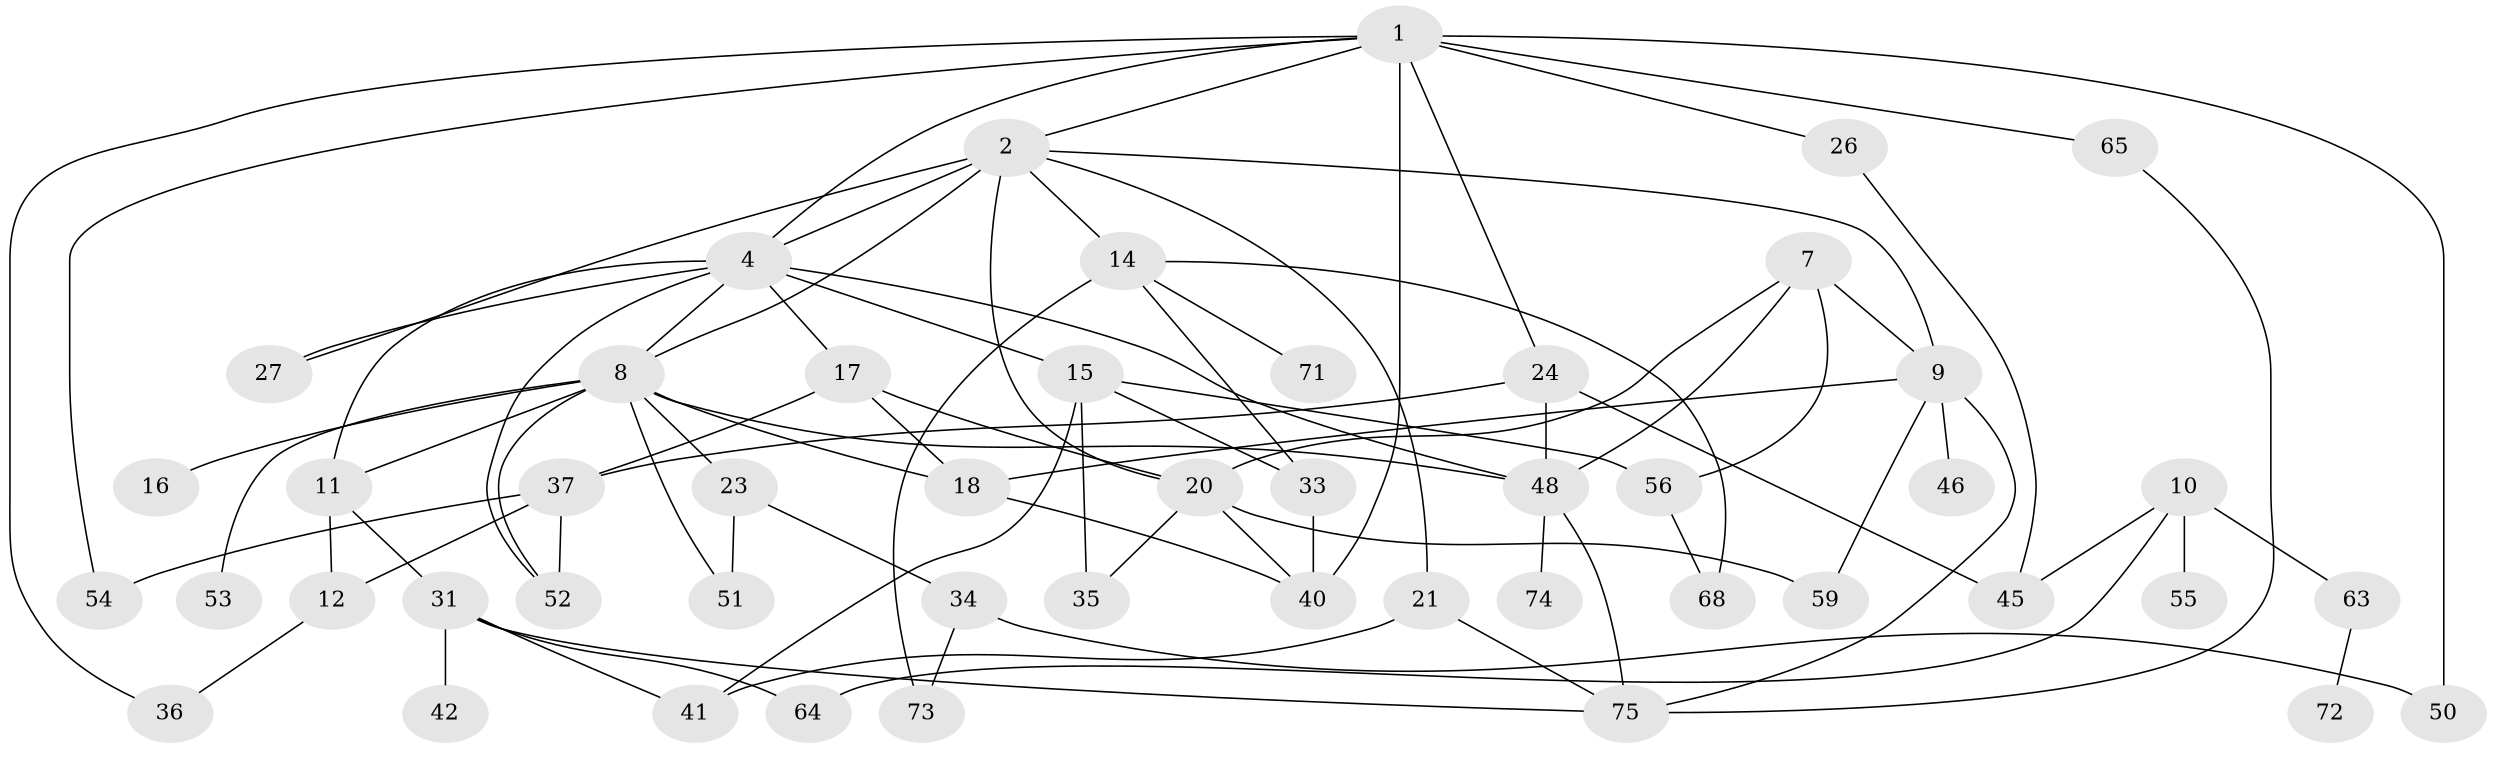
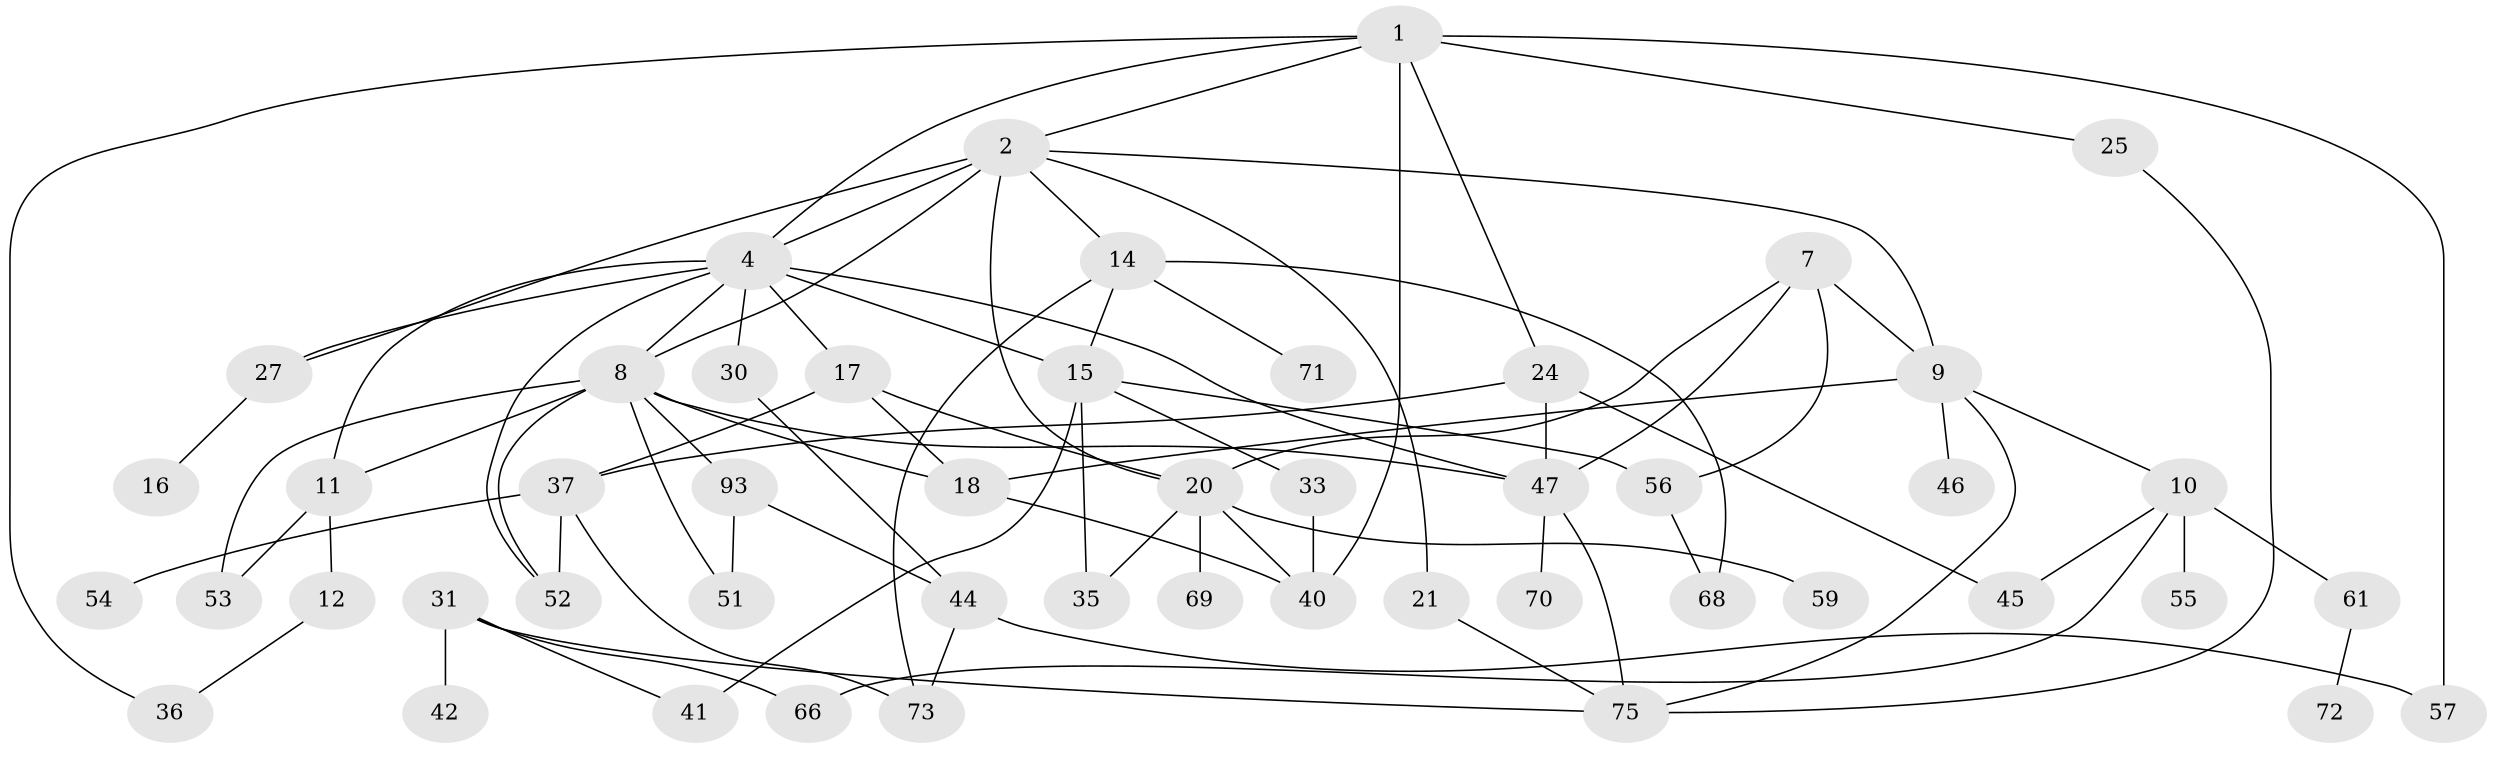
(542, 117) -> none
(1845, 148) -> none
(2115, 148) -> (2115, 148)
none -> (735, 374)
(1218, 374) -> (1102, 317)
(384, 418) -> (213, 431)
(735, 487) -> (735, 487)
(1546, 487) -> (1546, 487)
(1881, 487) -> (2062, 431)
(387, 544) -> (263, 555)
(447, 544) -> (707, 647)
(964, 601) -> (964, 601)
none -> (1200, 601)
(1540, 601) -> (1540, 601)
(2357, 601) -> (2357, 601)
(1061, 657) -> none
(809, 714) -> (809, 714)
(2444, 714) -> (2444, 714)
